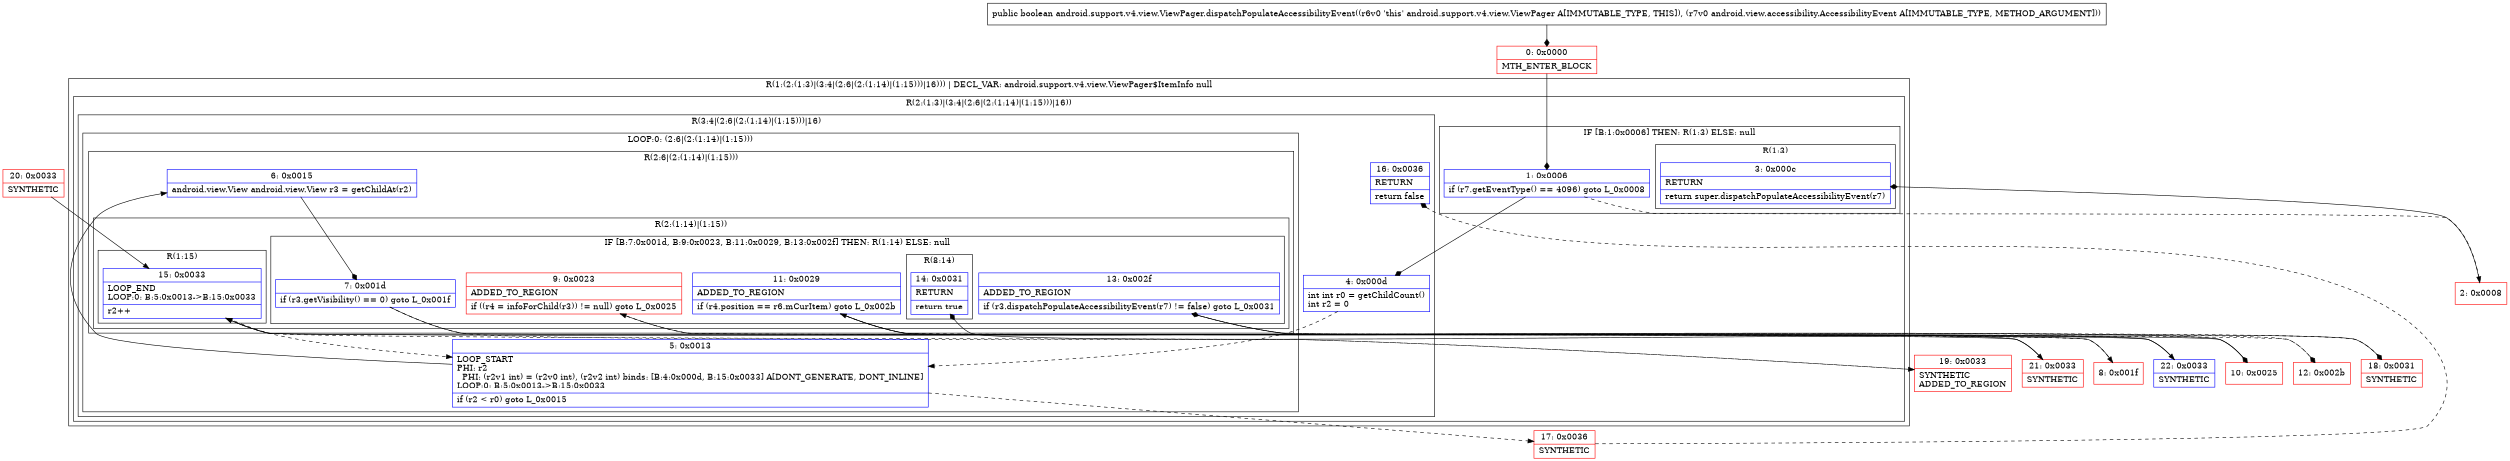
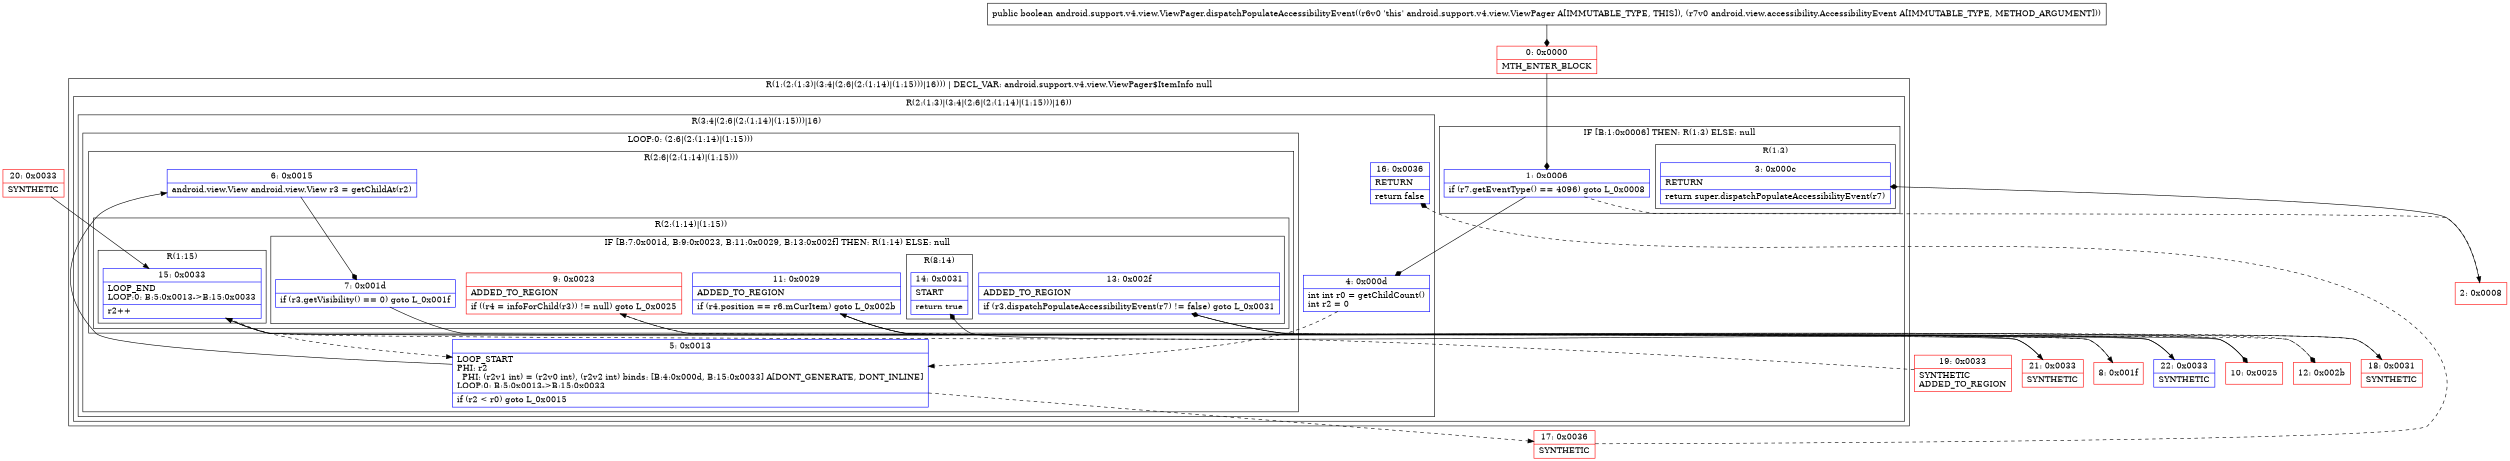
(935, 293) -> (930, 293)
(1786, 334) -> (1786, 334)
(1147, 339) -> none
